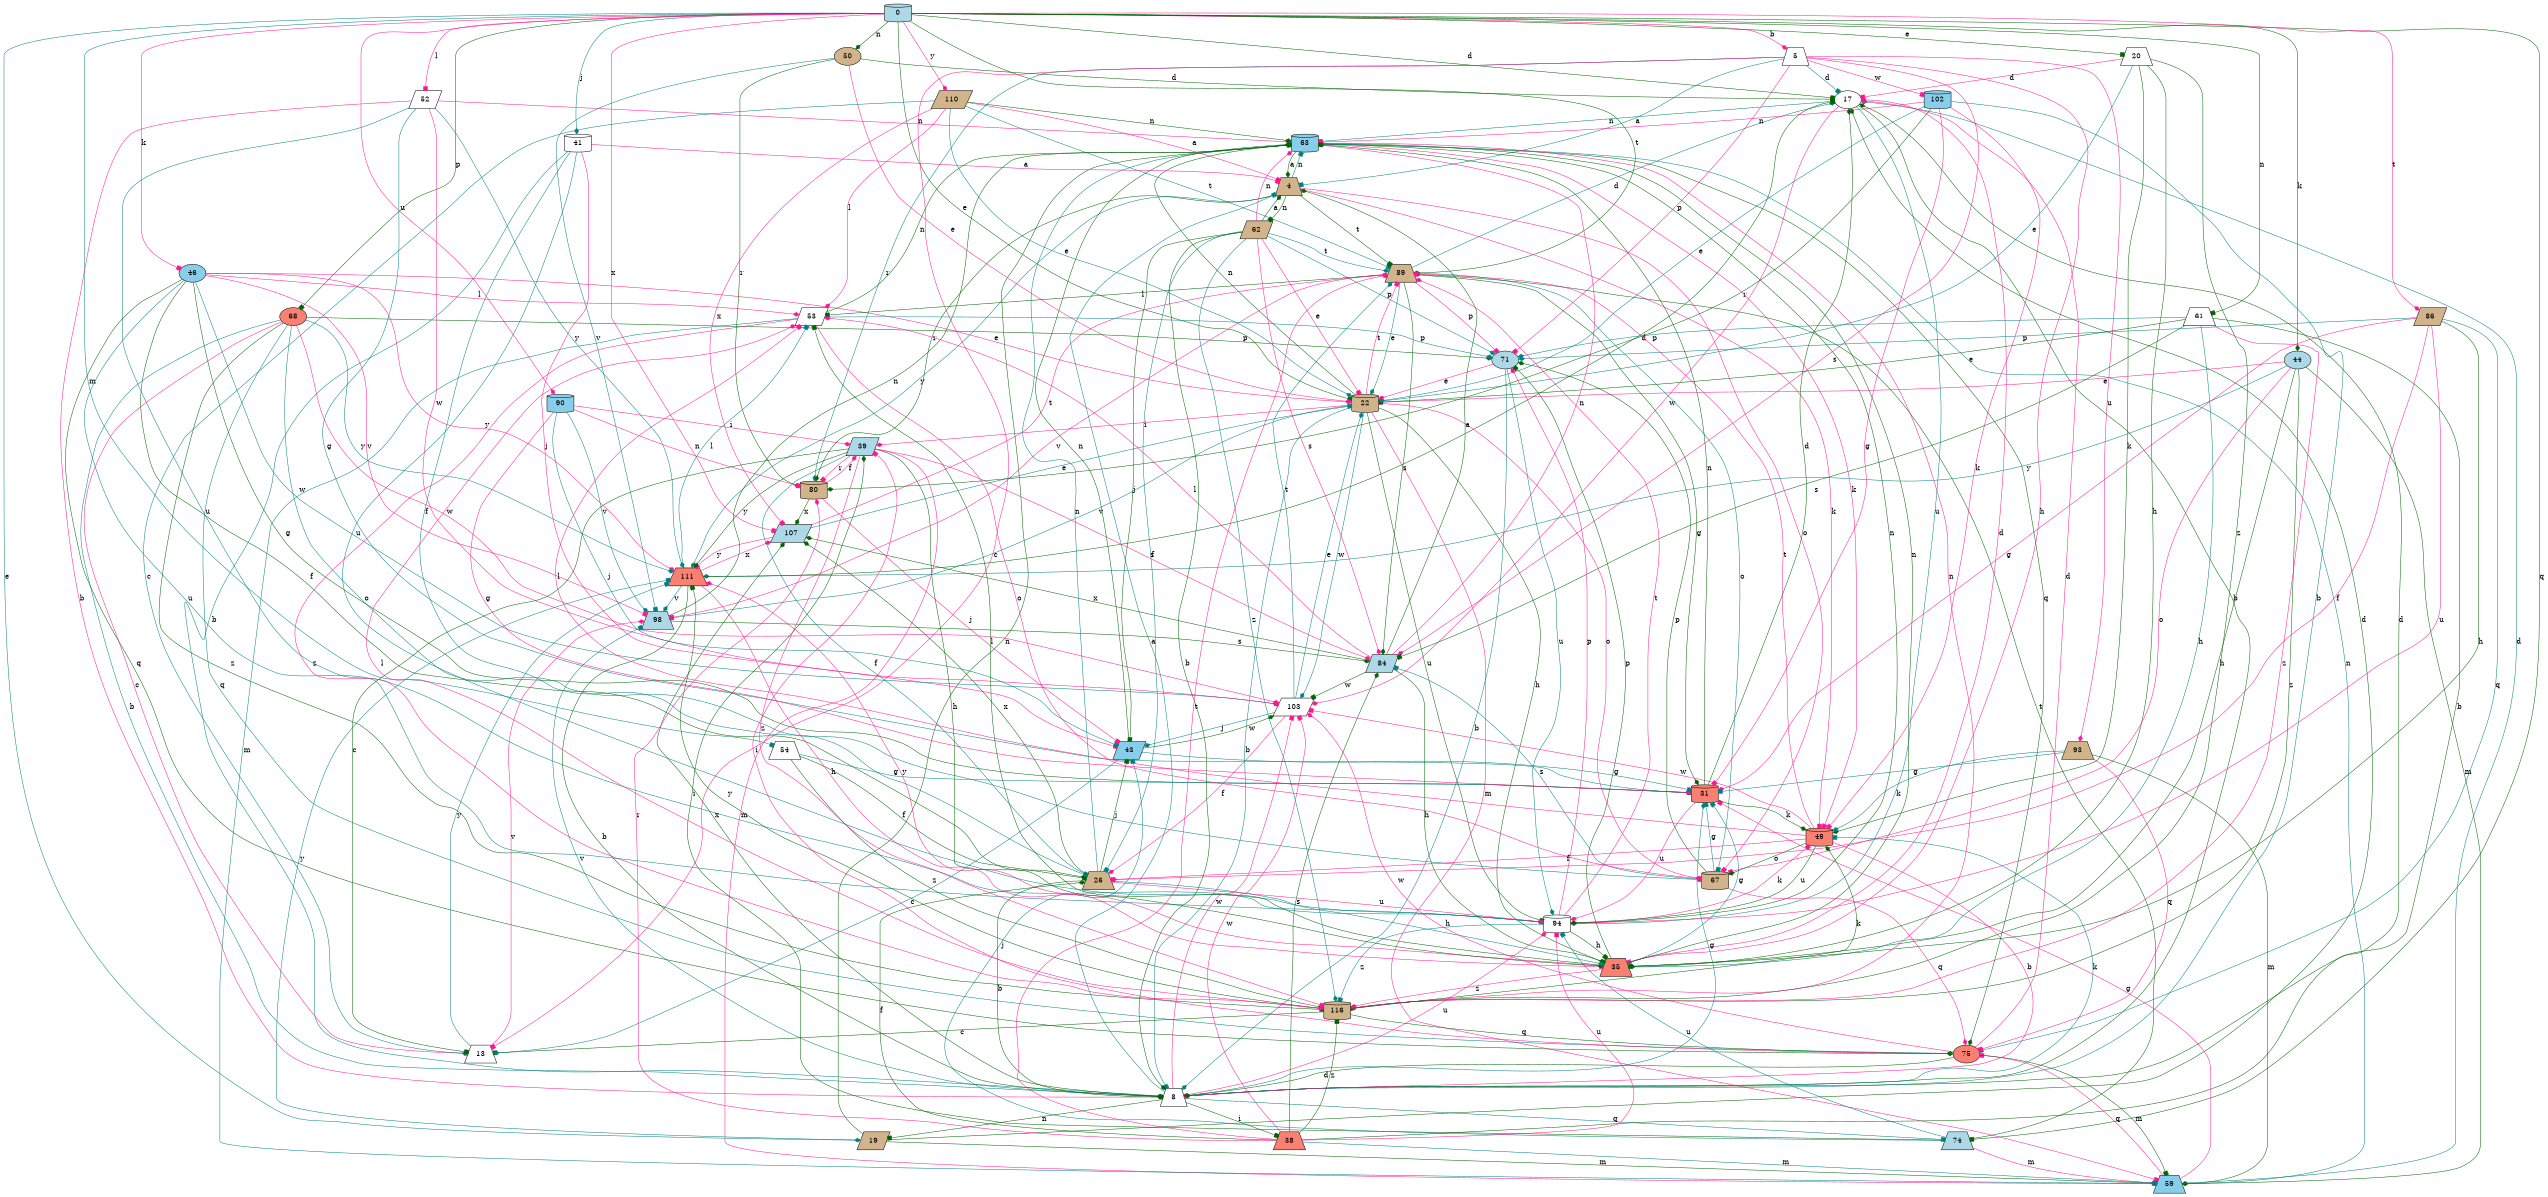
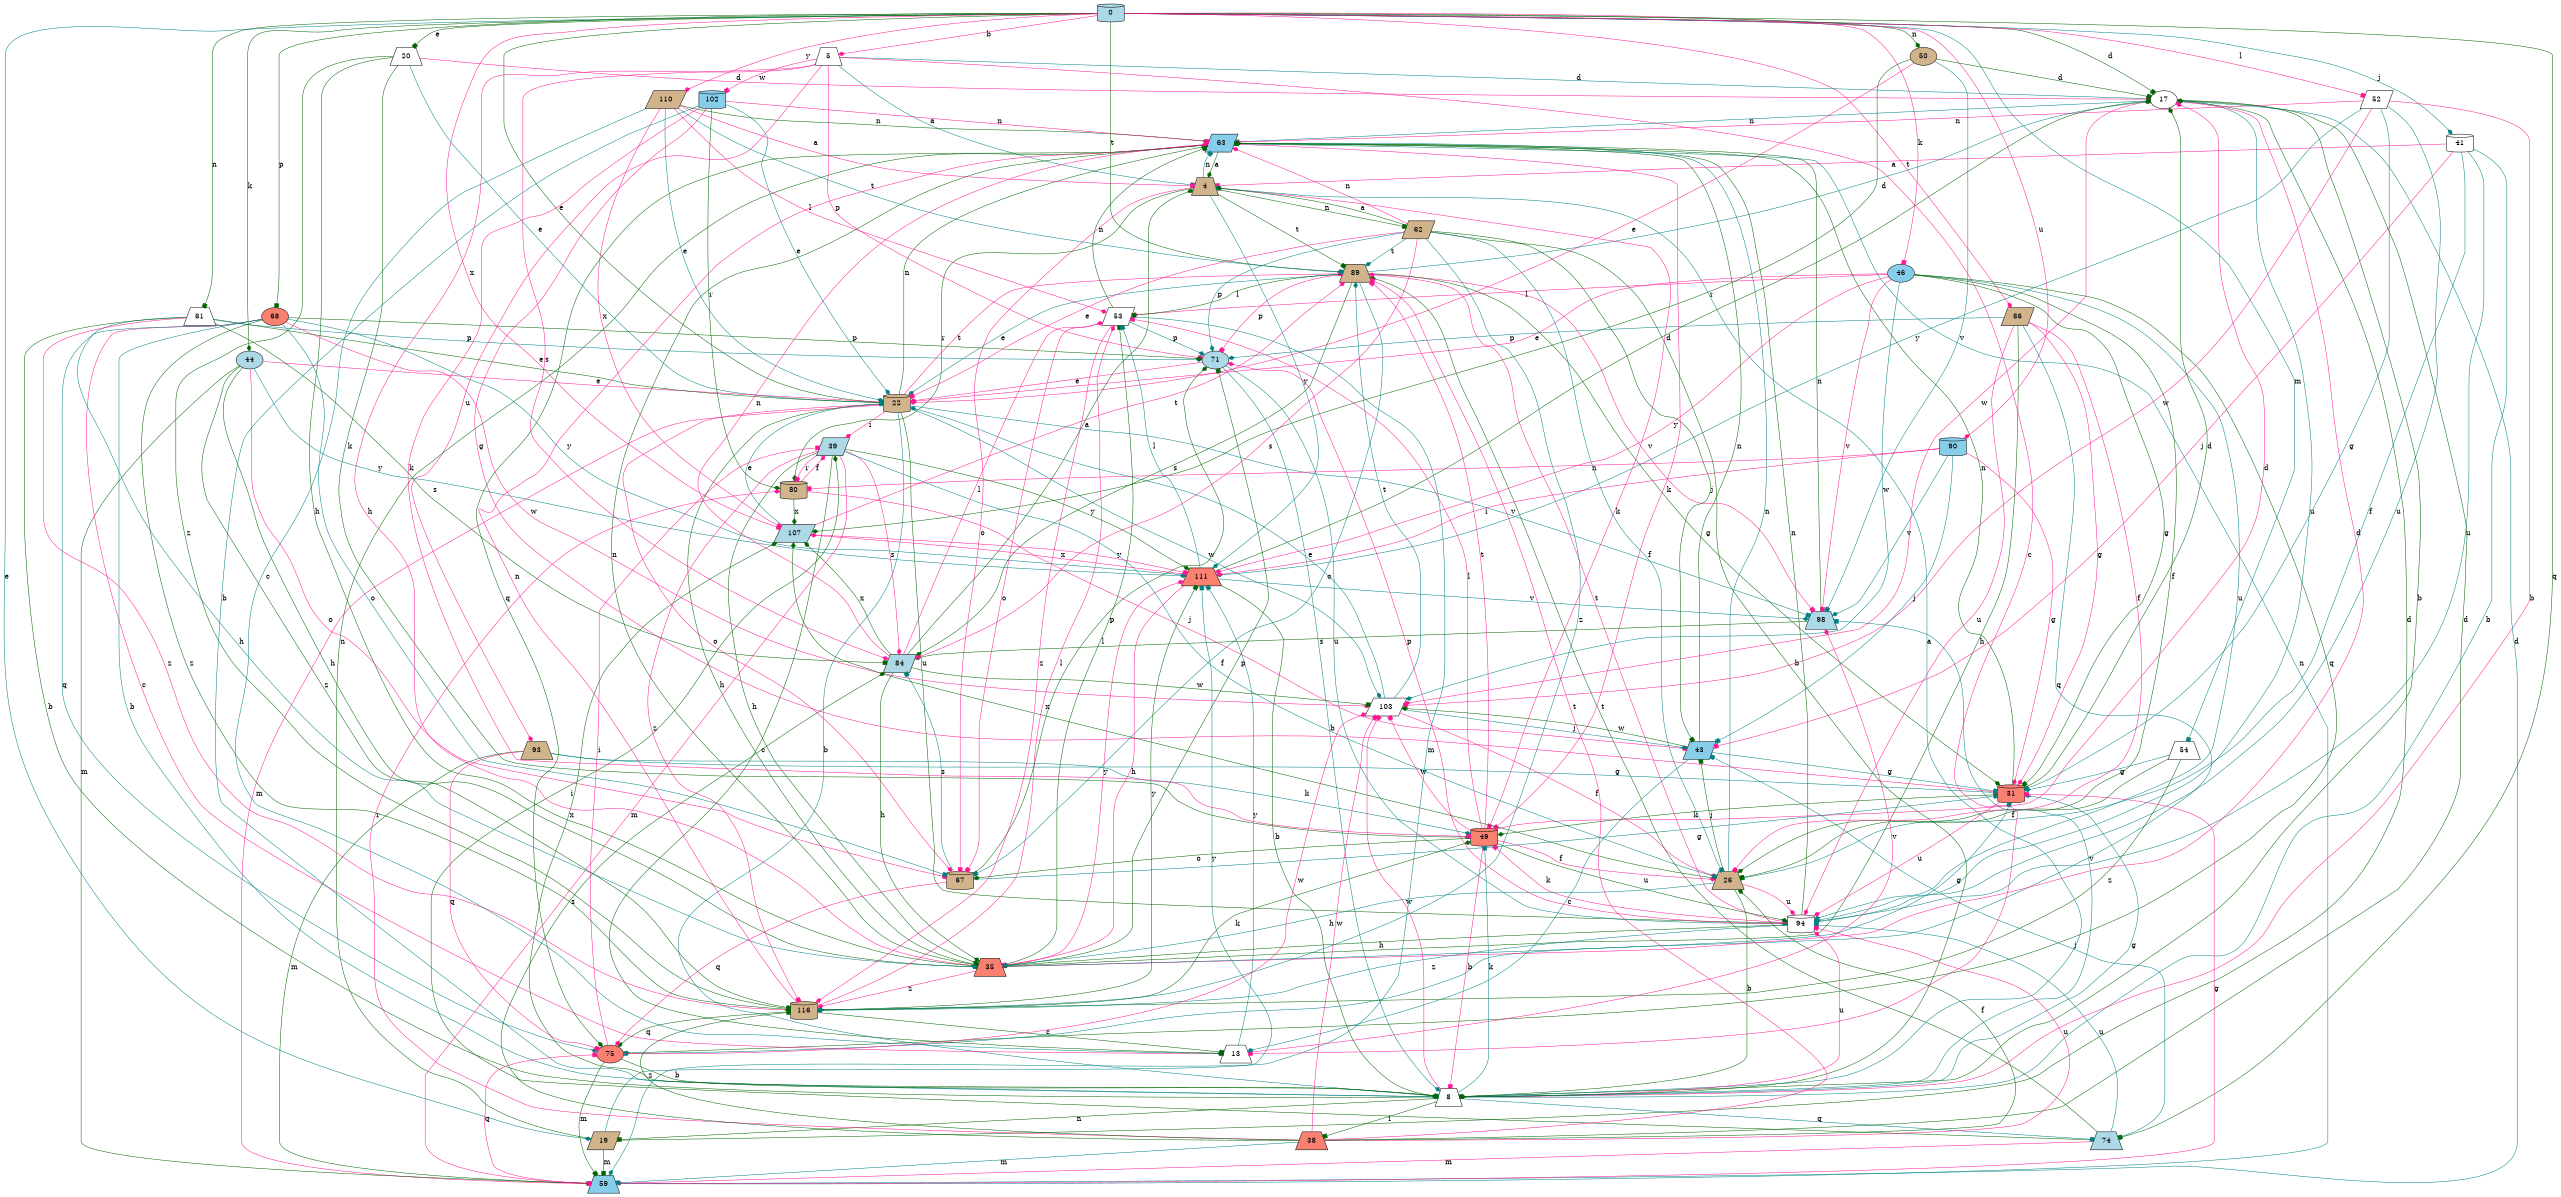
(1024, 81) -> none
(1305, 143) -> (1221, 143)
(740, 248) -> (1462, 371)
(709, 425) -> (1595, 489)
(431, 474) -> (709, 523)
(2068, 528) -> (2120, 702)
(1326, 1076) -> (677, 1076)
